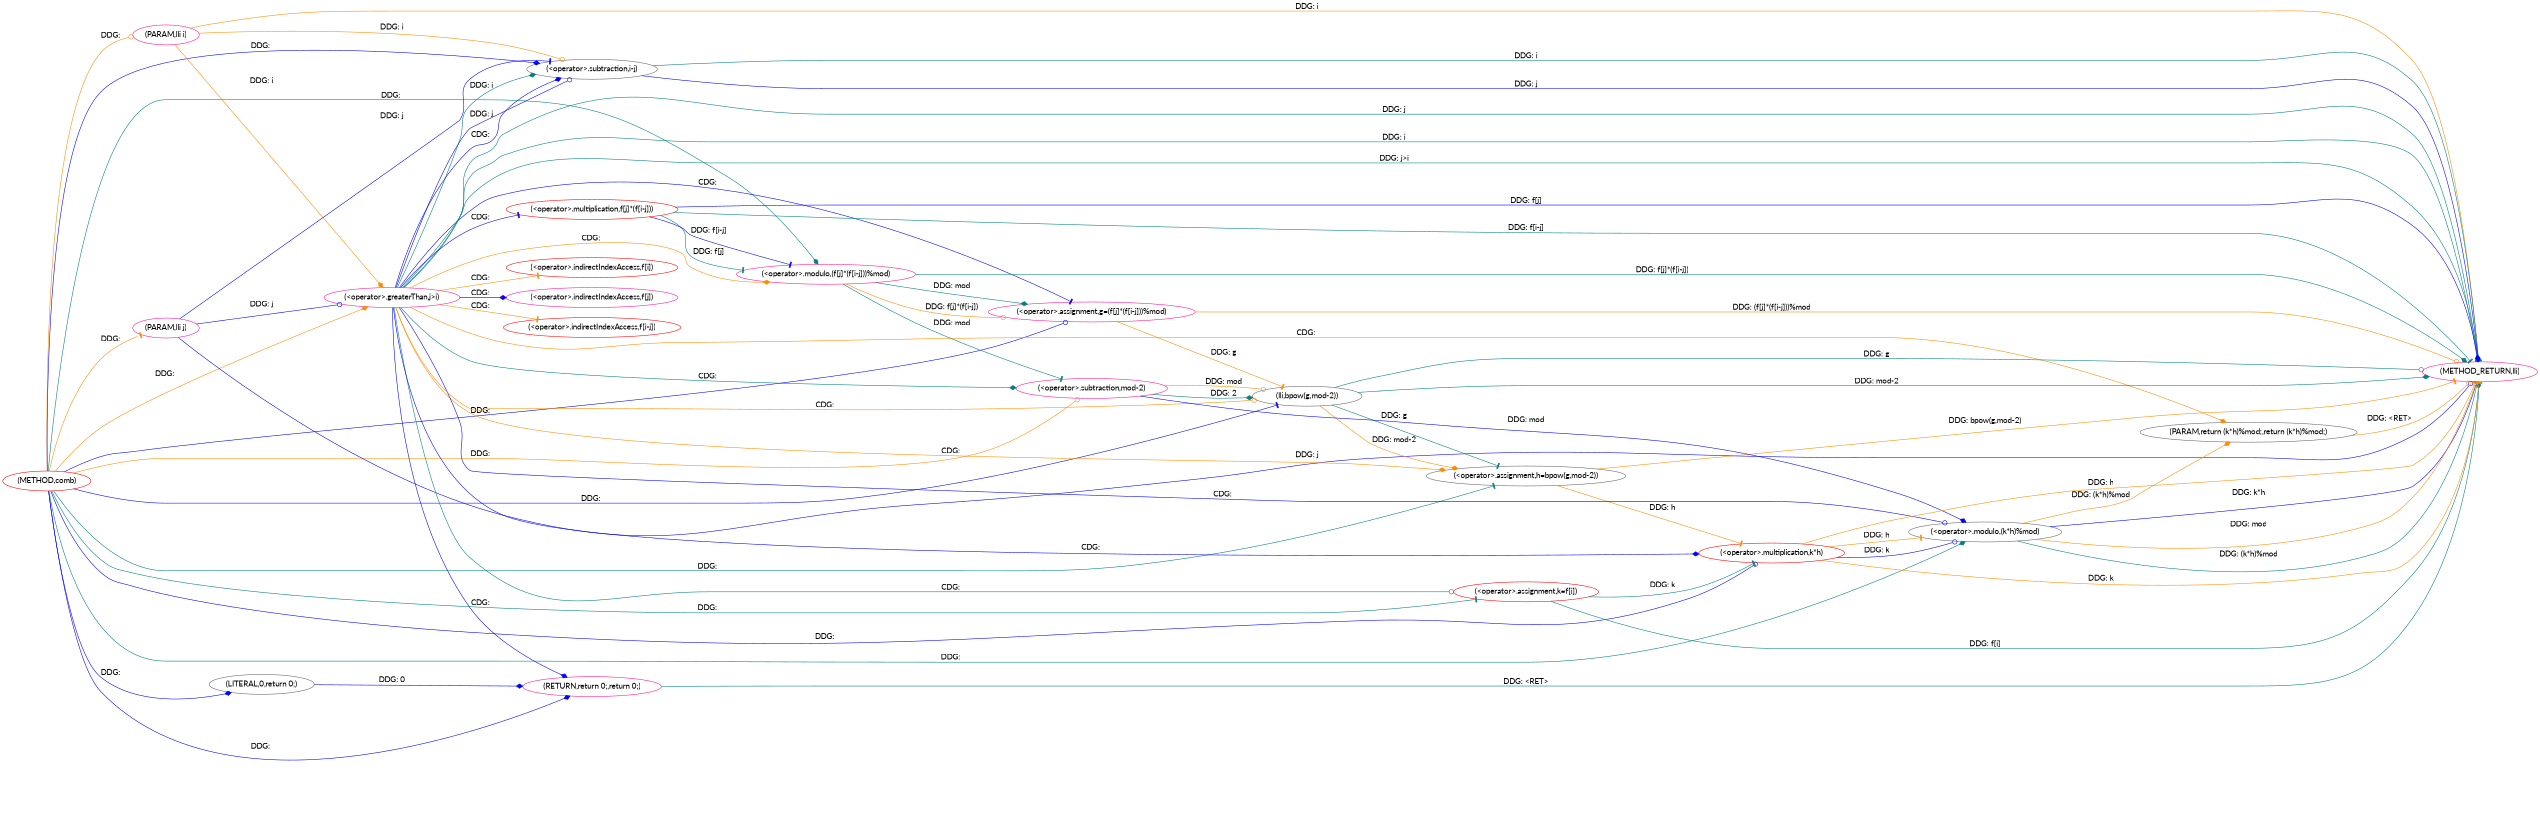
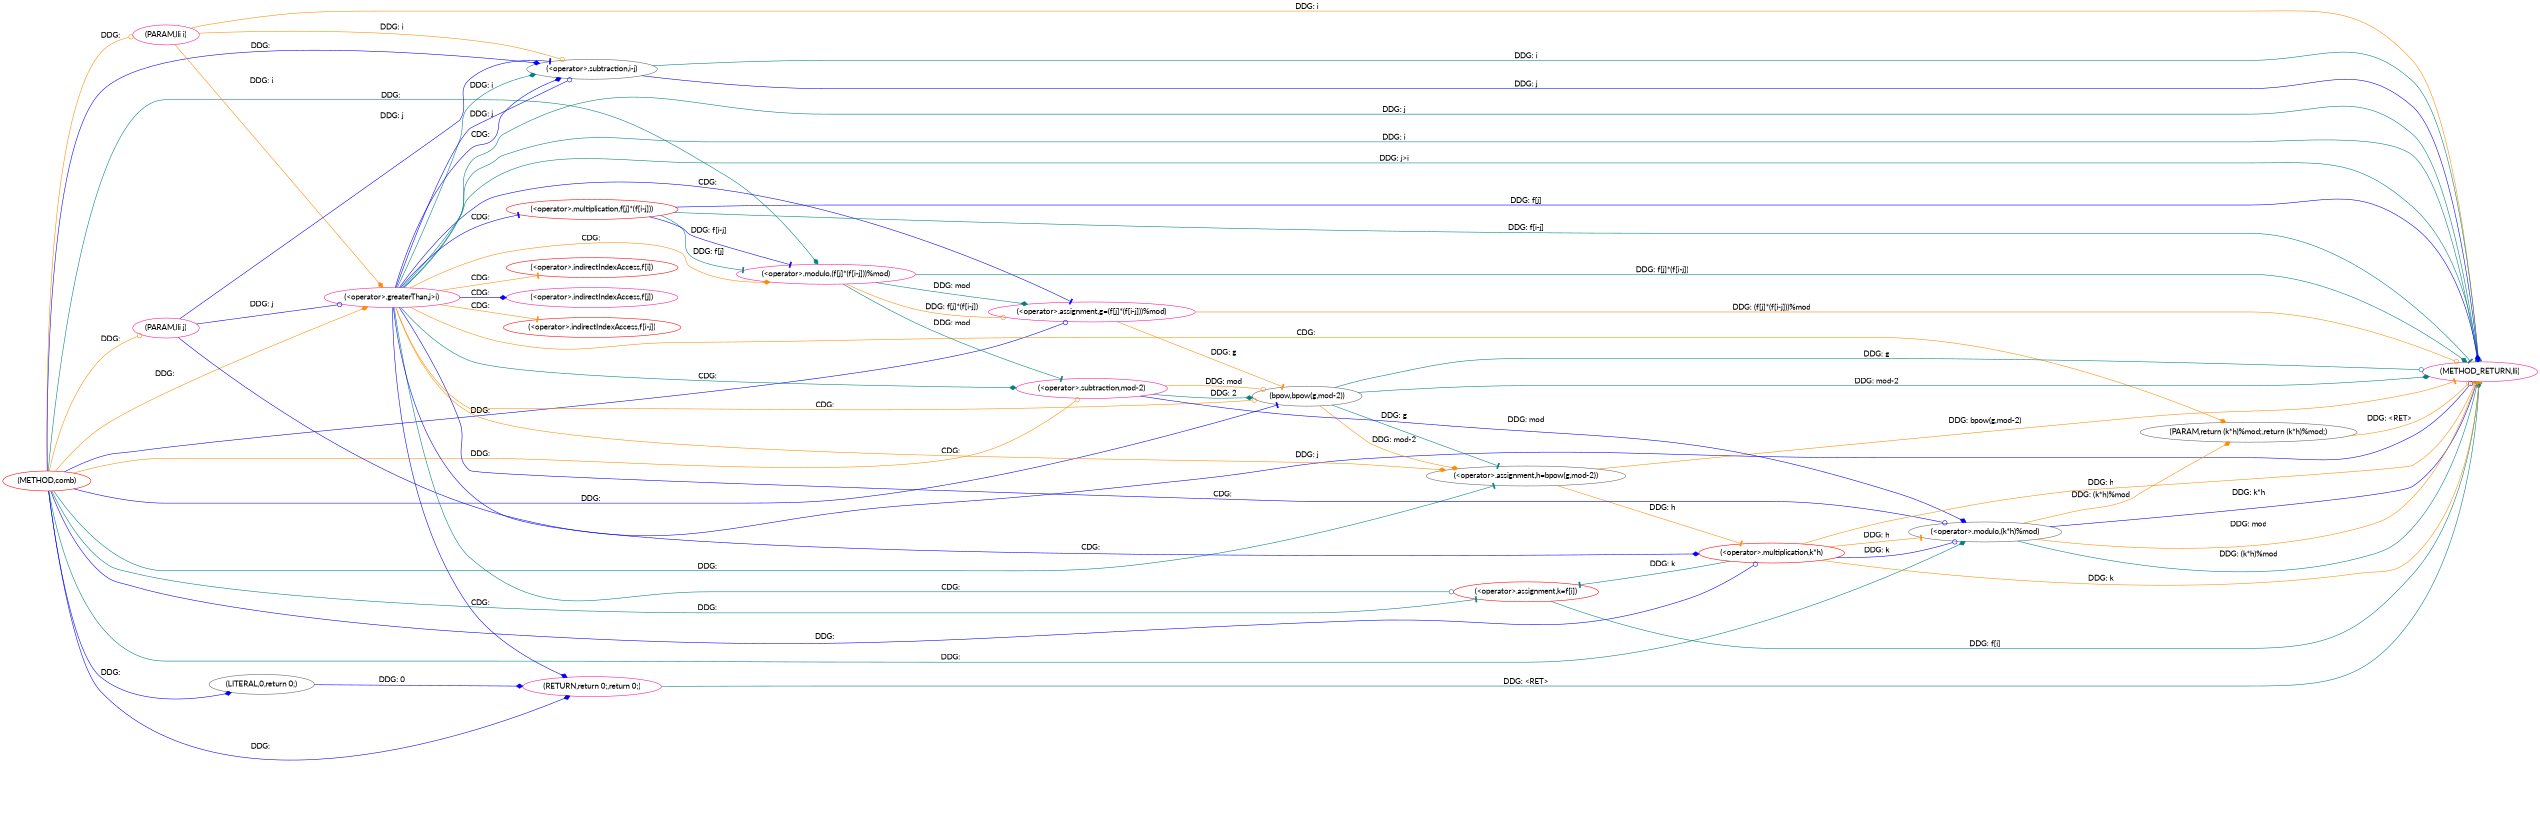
(77, 392) -> (77, 392)
(1307, 396) -> (1307, 396)
(1673, 593) -> (1656, 574)
